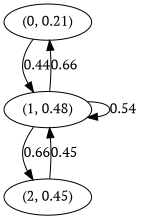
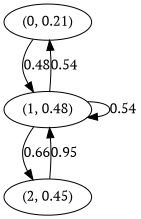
(37, 66) -> (37, 66)
(64, 66) -> (64, 66)
(64, 153) -> (64, 153)
